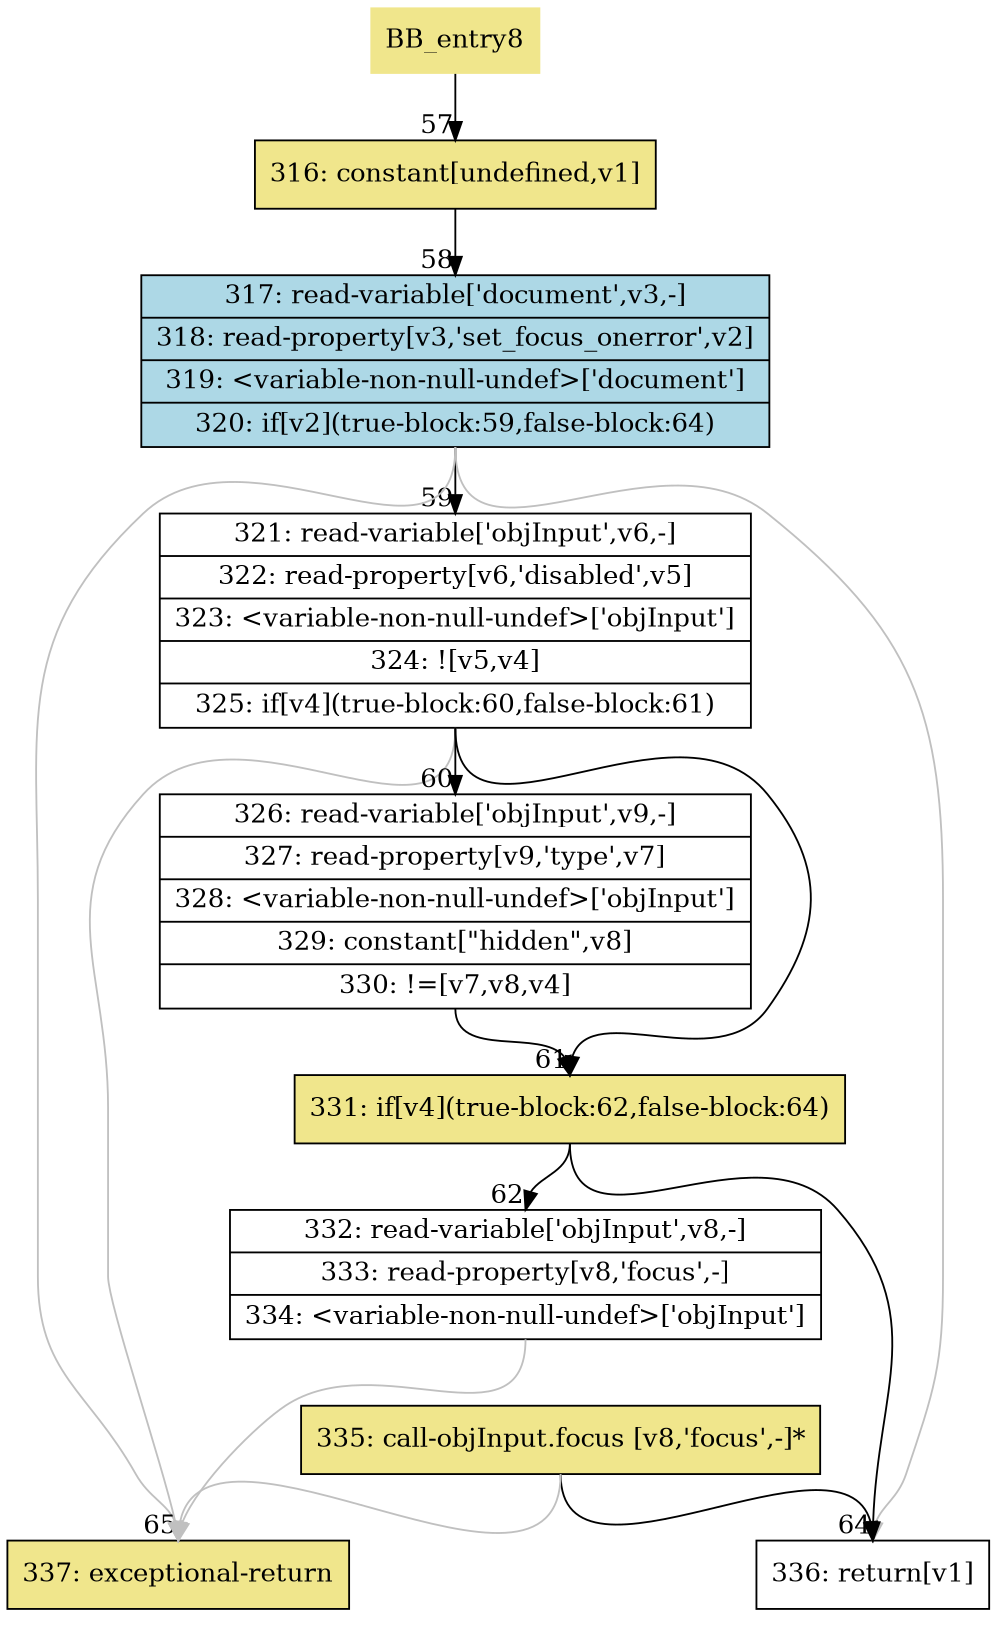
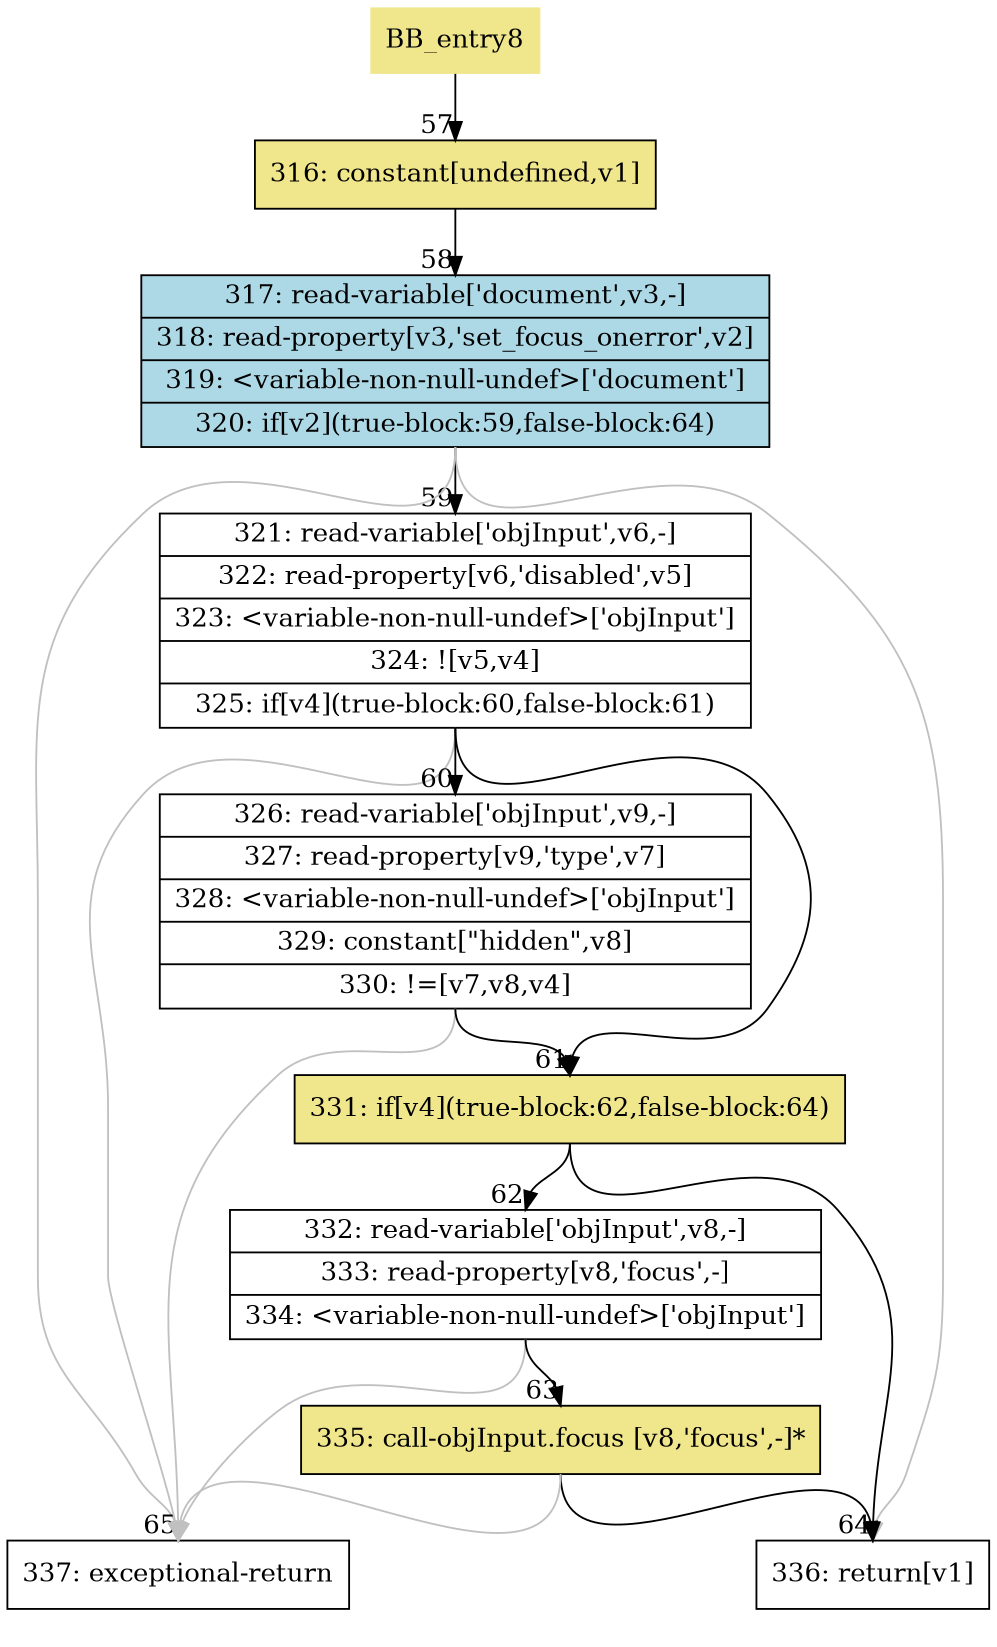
none -> (196, 1182)
none -> (536, 1366)
(178, 1575) -> (178, 1575)
